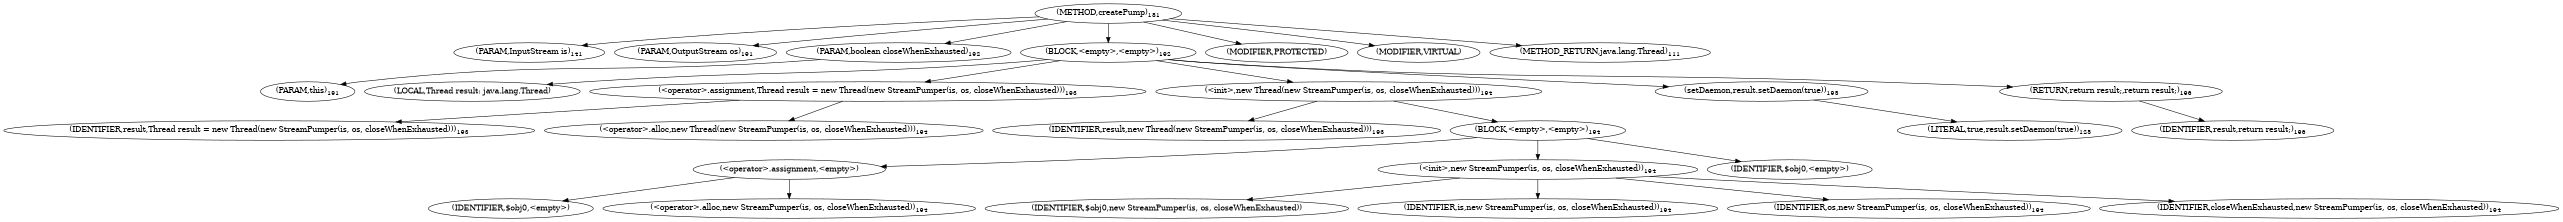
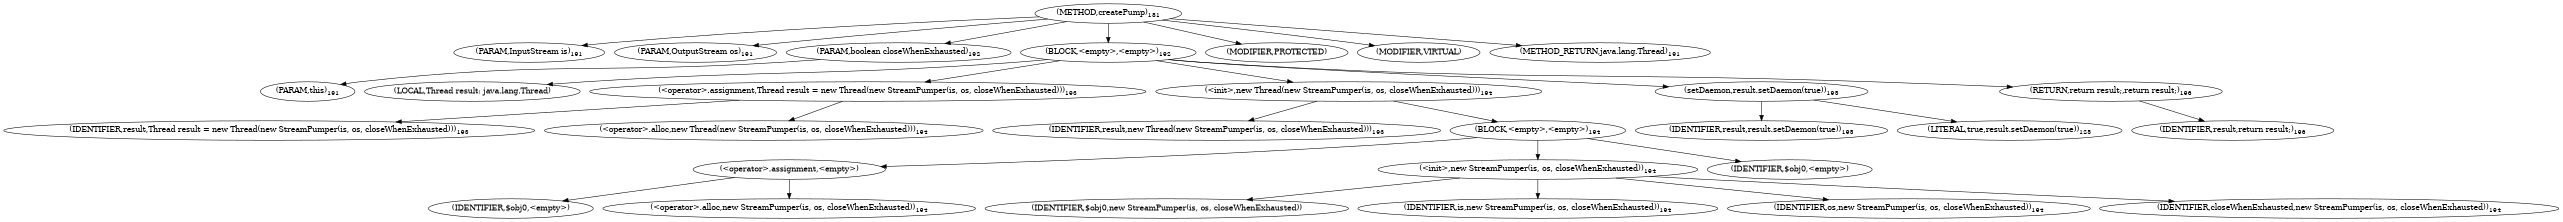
(577, 52) -> (577, 52)
(1674, 52) -> (1674, 52)
none -> (1762, 131)
